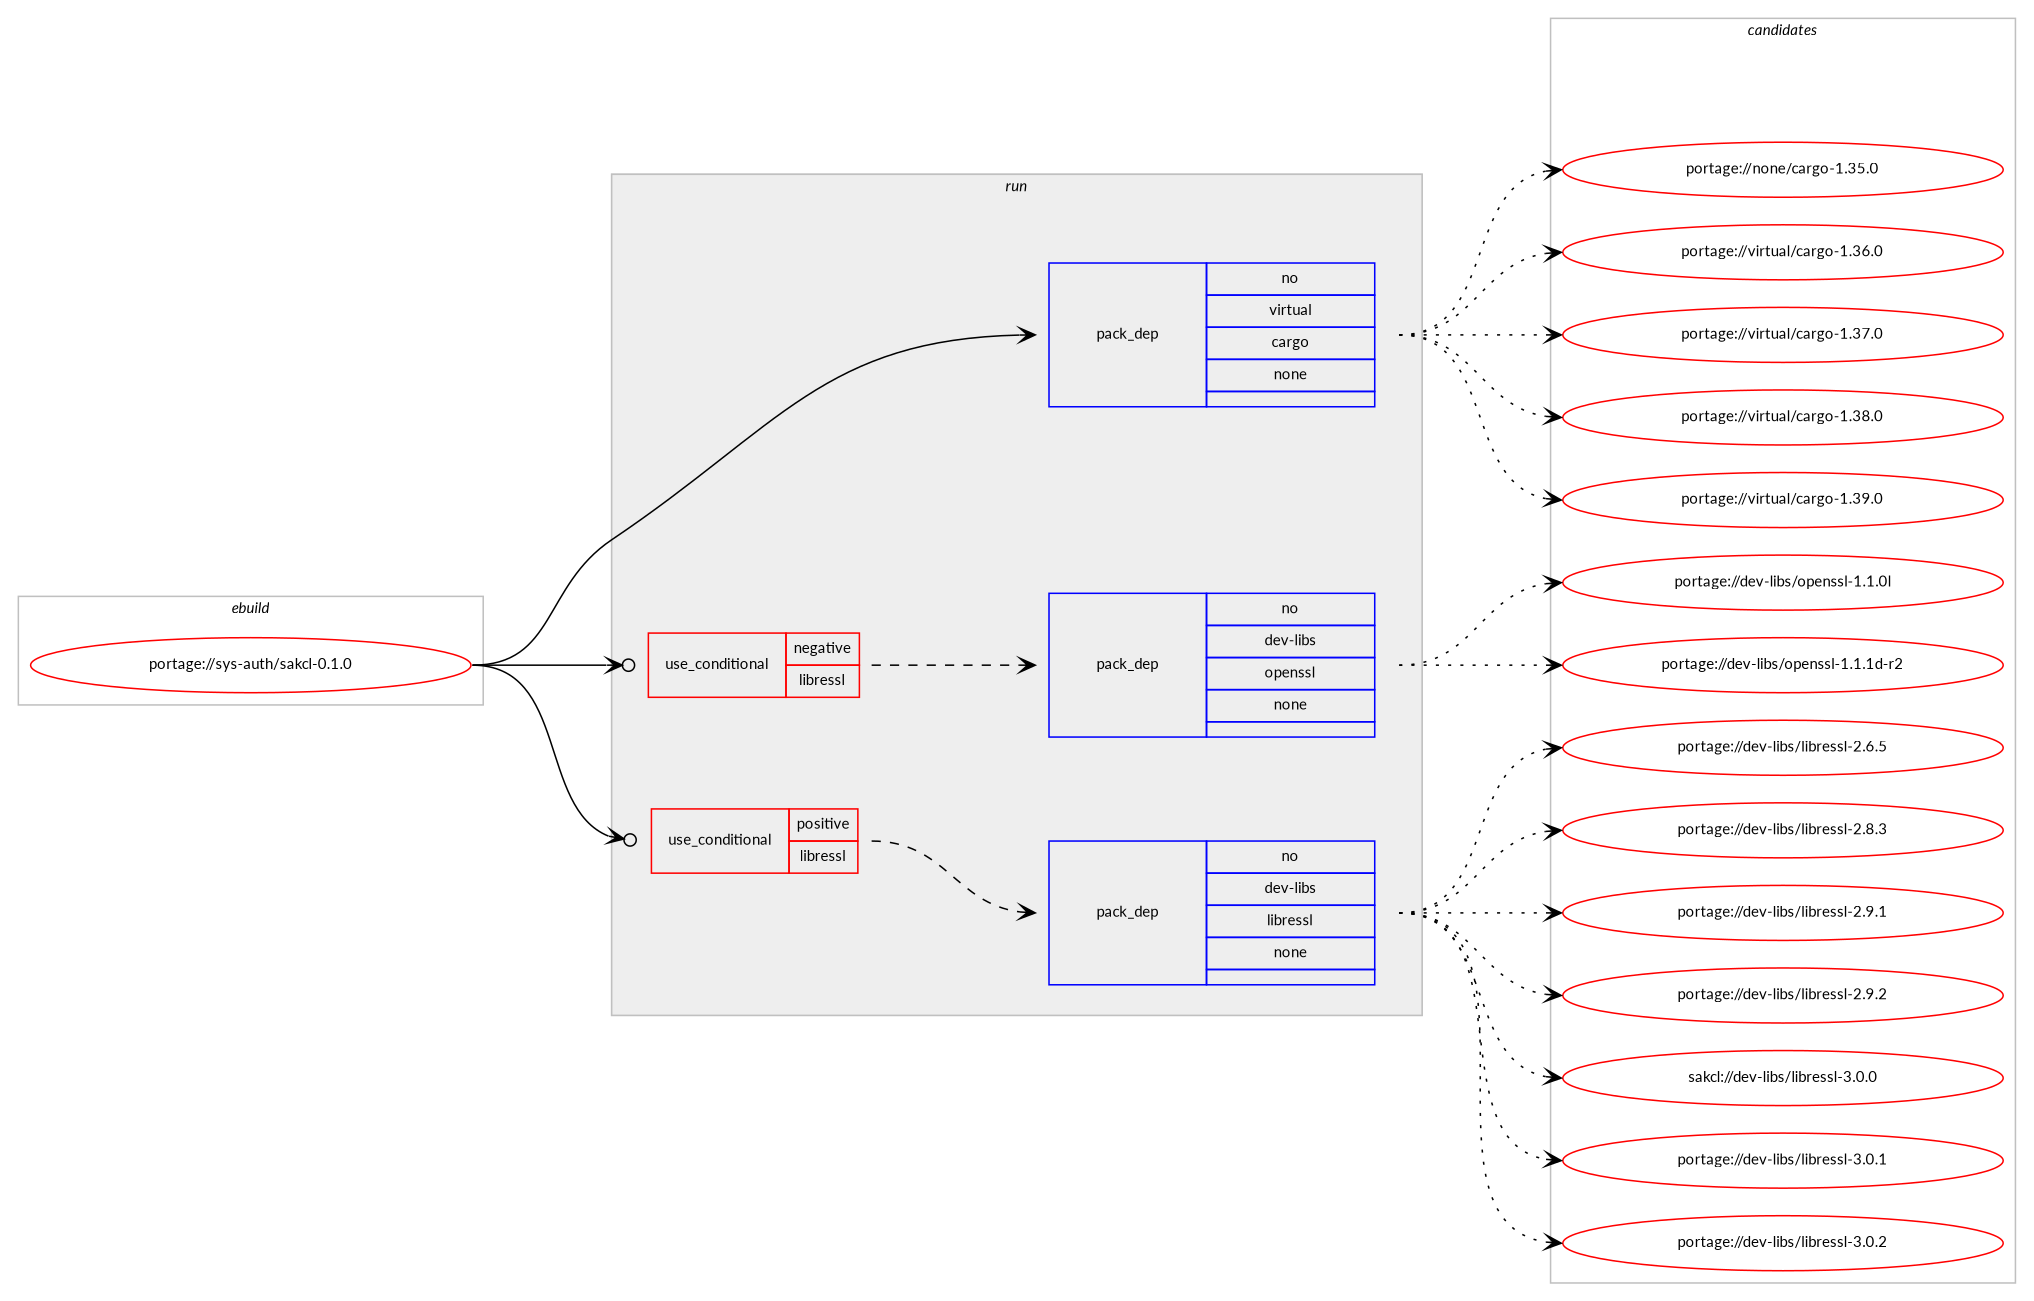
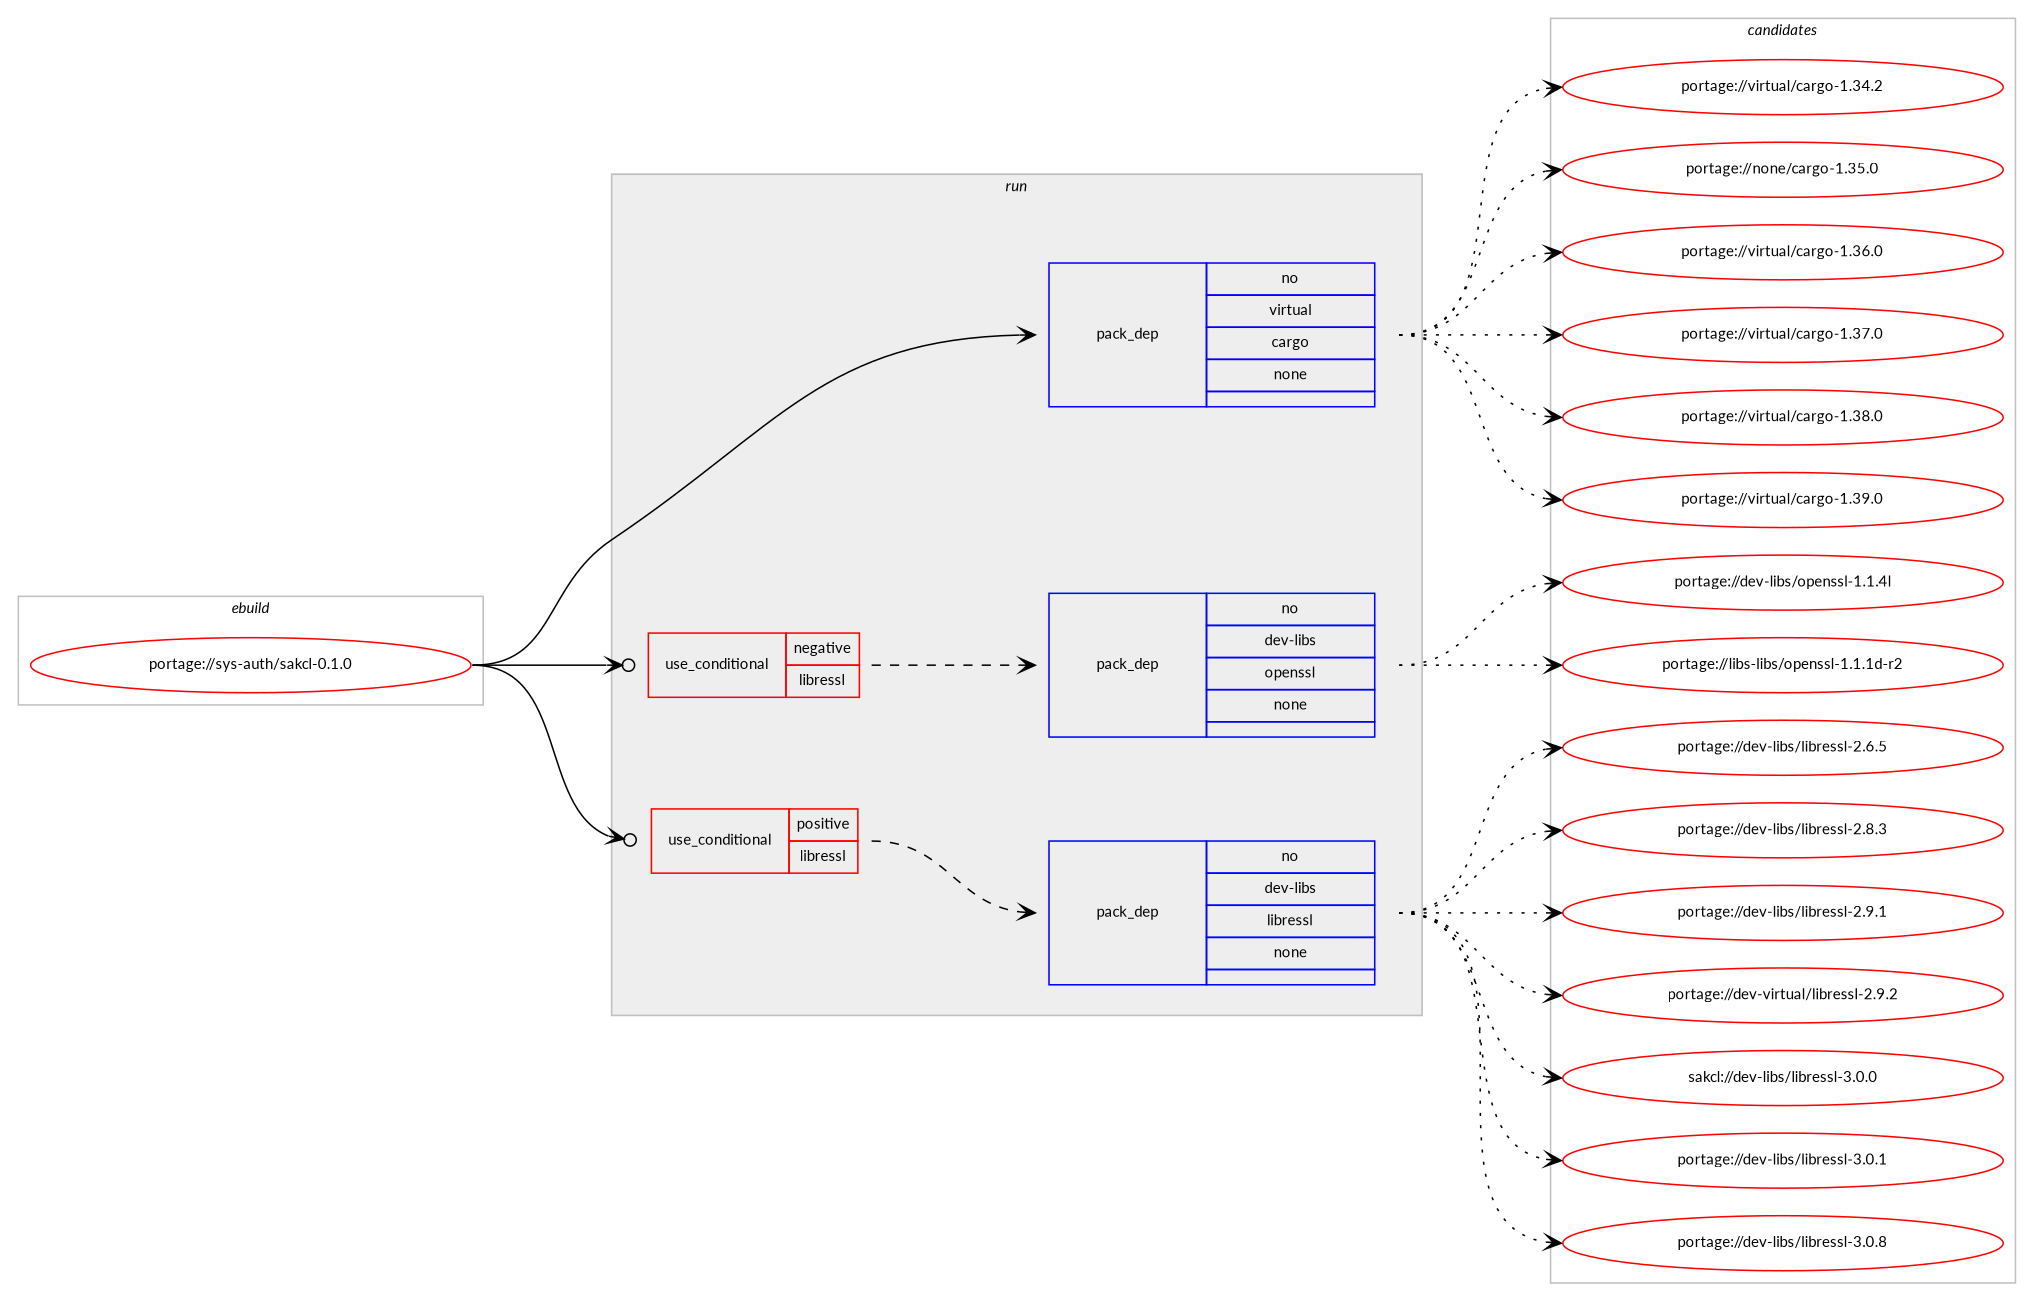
none -> (1783, 87)
(1783, 583) -> (1783, 583)
(1783, 665) -> (1783, 665)
(1783, 995) -> (1783, 995)
(1783, 1243) -> (1783, 1243)
